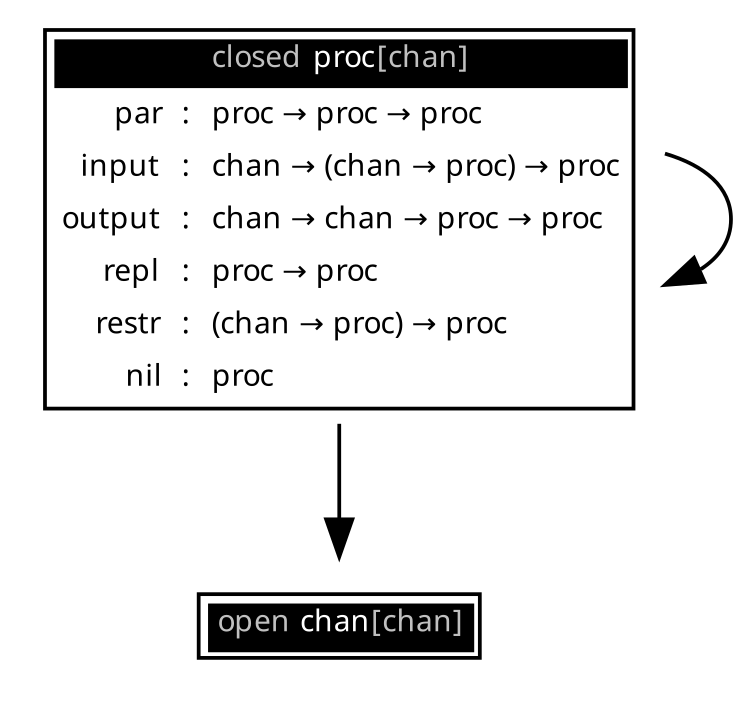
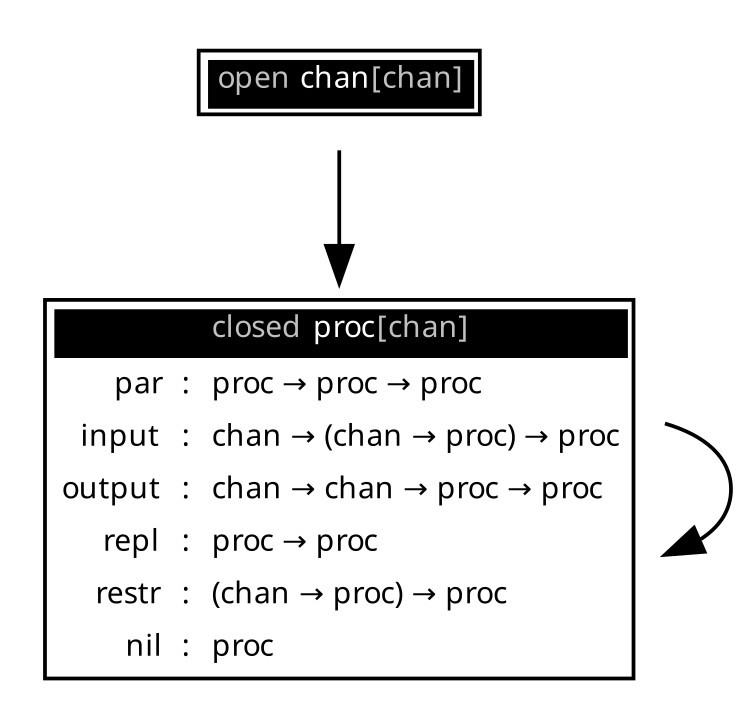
(339, 471) -> (339, 198)
